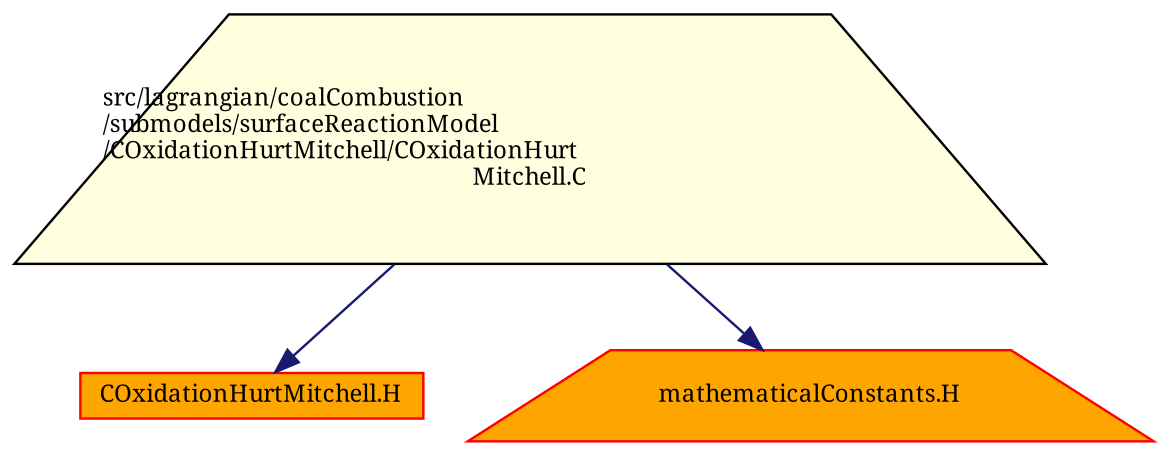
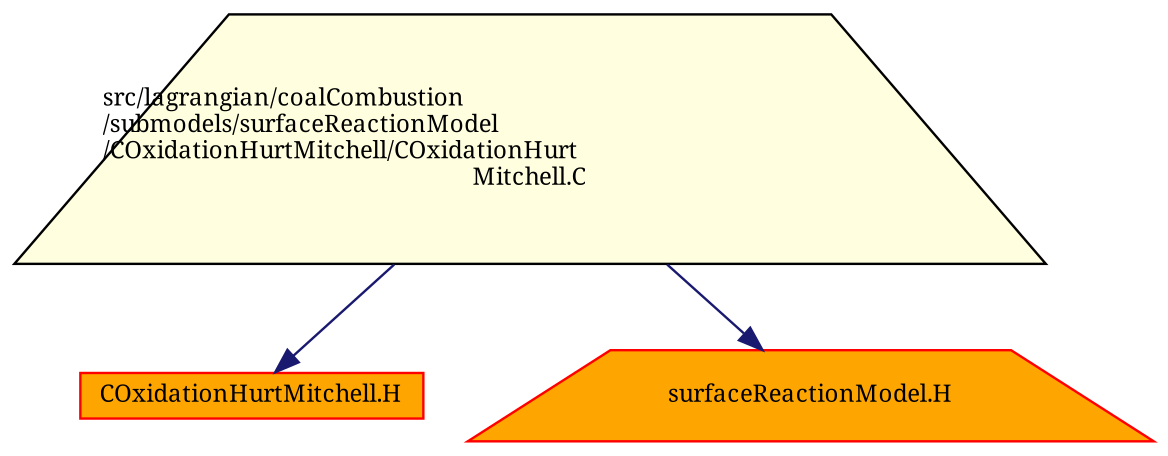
(811, 396) -> (811, 396)
